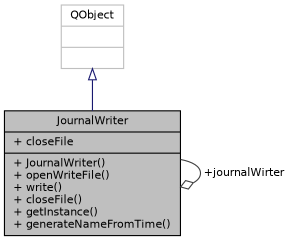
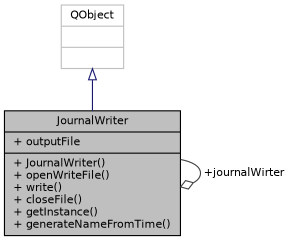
(44, 142) -> (47, 142)
